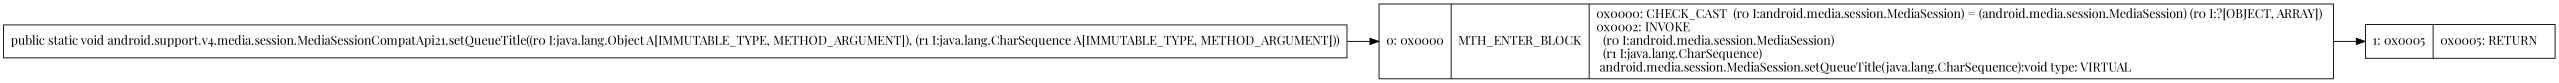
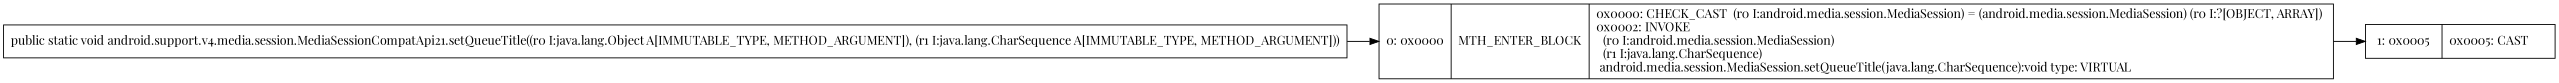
(2494, 41) -> (2494, 41)
